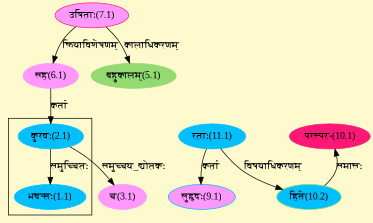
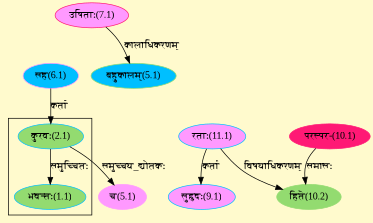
(63, 40) -> none
(51, 76) -> (51, 76)
(134, 76) -> (134, 76)
(51, 136) -> (51, 136)
(212, 136) -> (212, 136)
(335, 173) -> (307, 161)
(50, 197) -> (50, 197)
(122, 197) -> (122, 197)
(309, 197) -> (309, 197)
